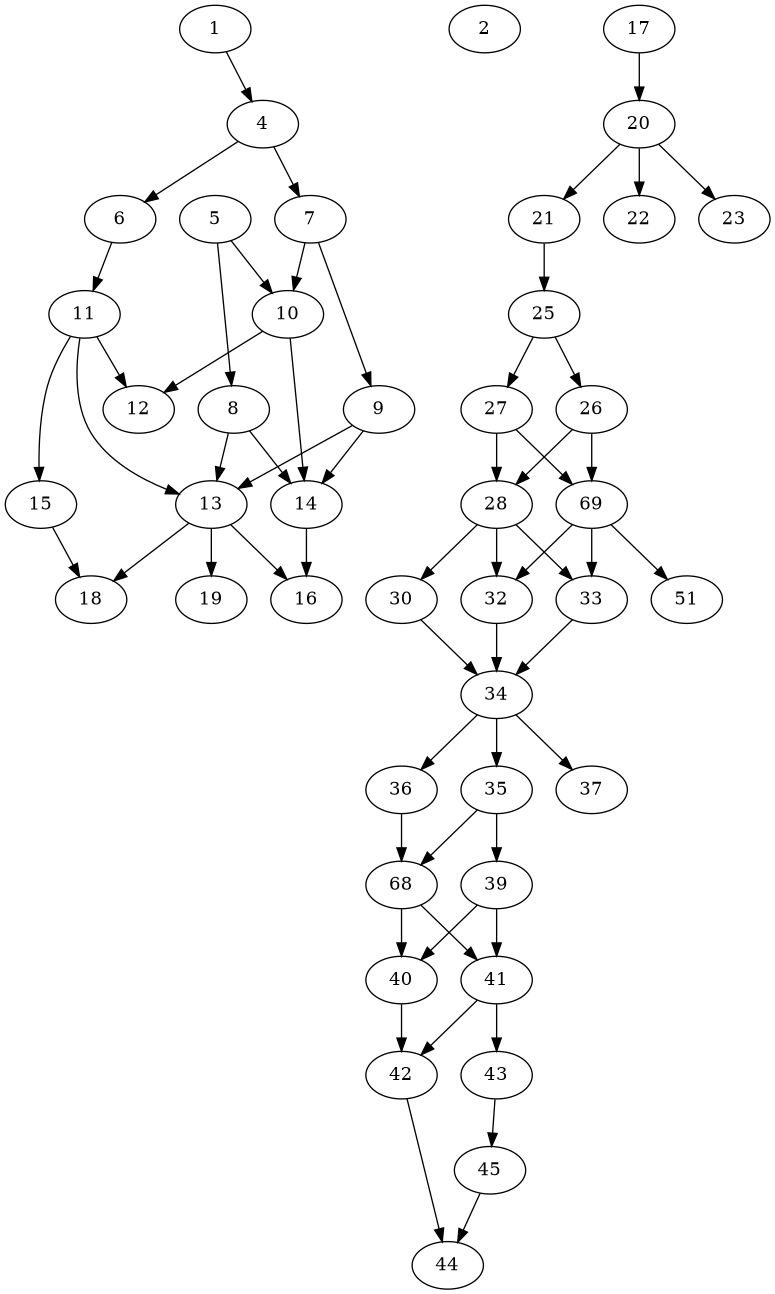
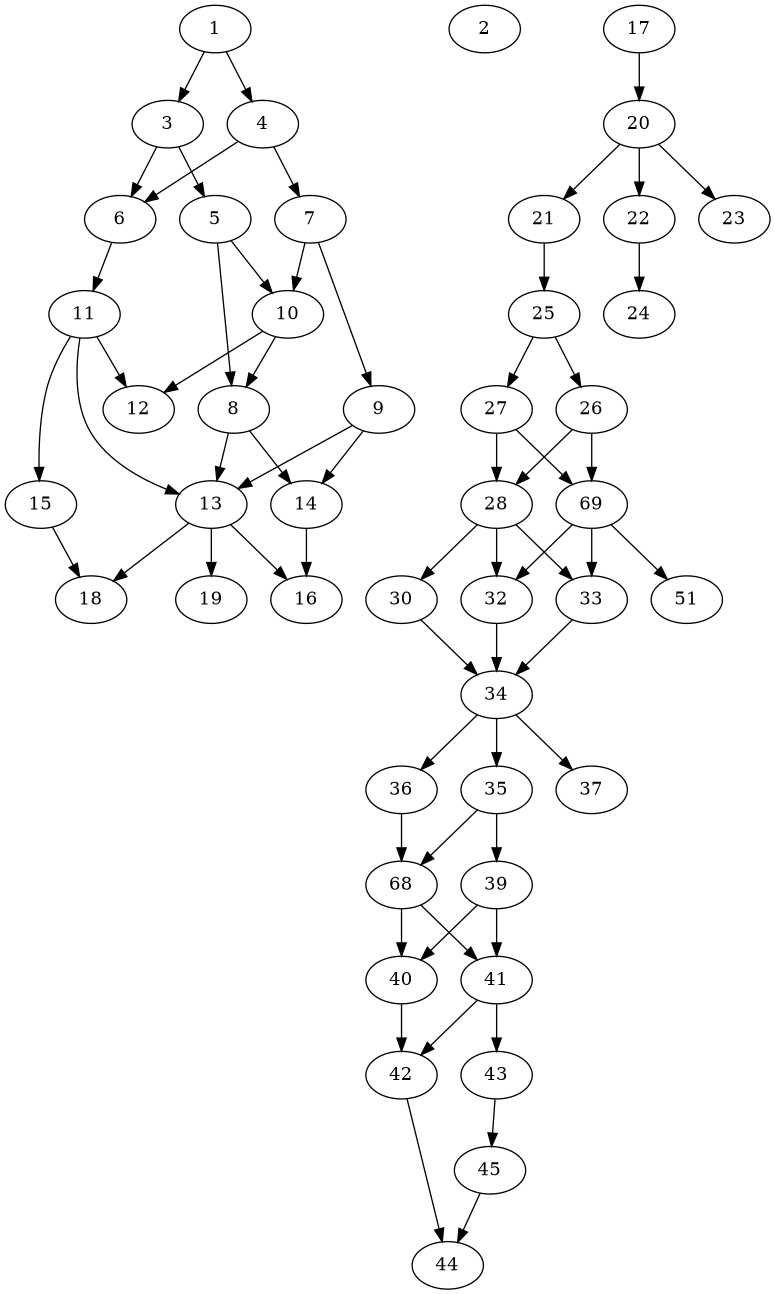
none -> (168, 124)
none -> (639, 314)
(297, 403) -> (264, 356)
